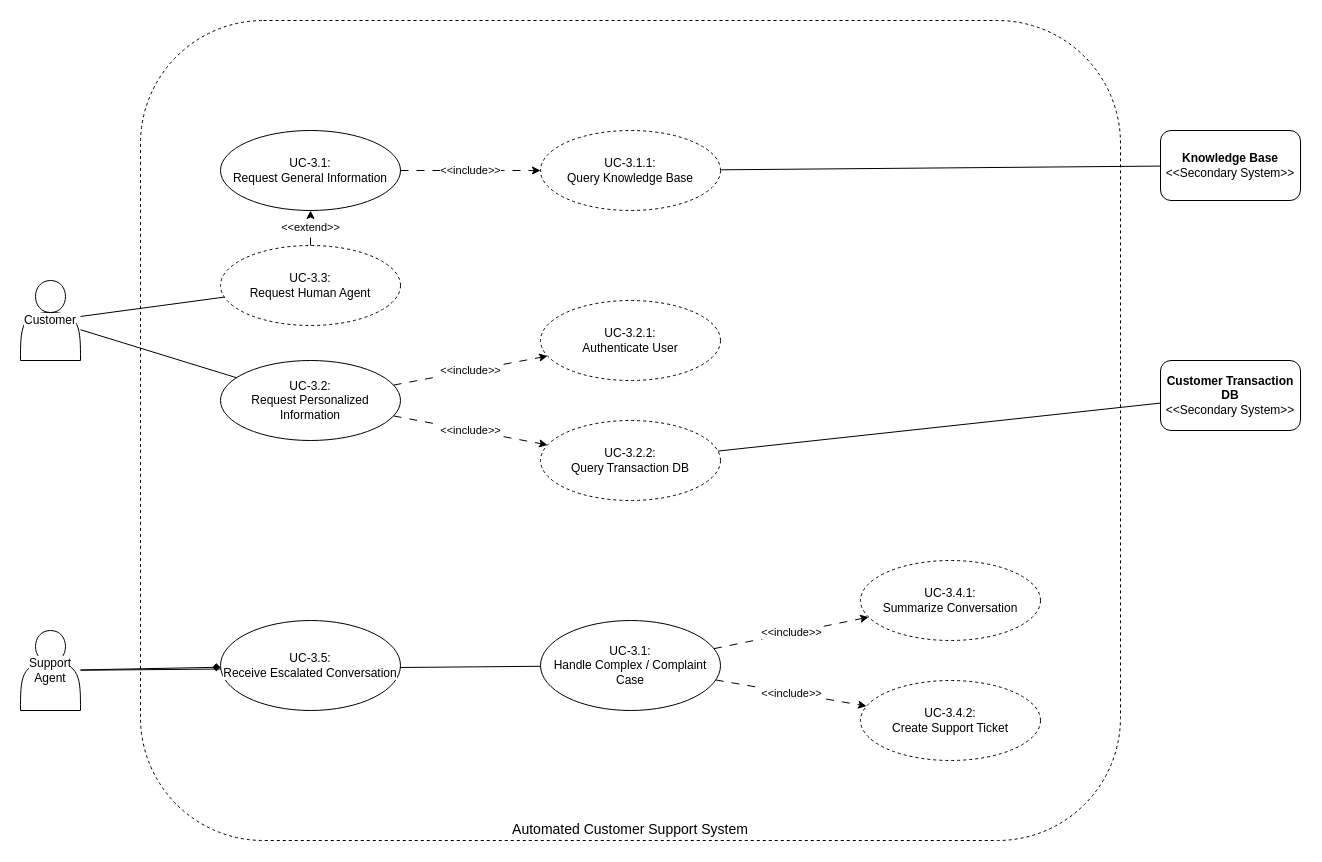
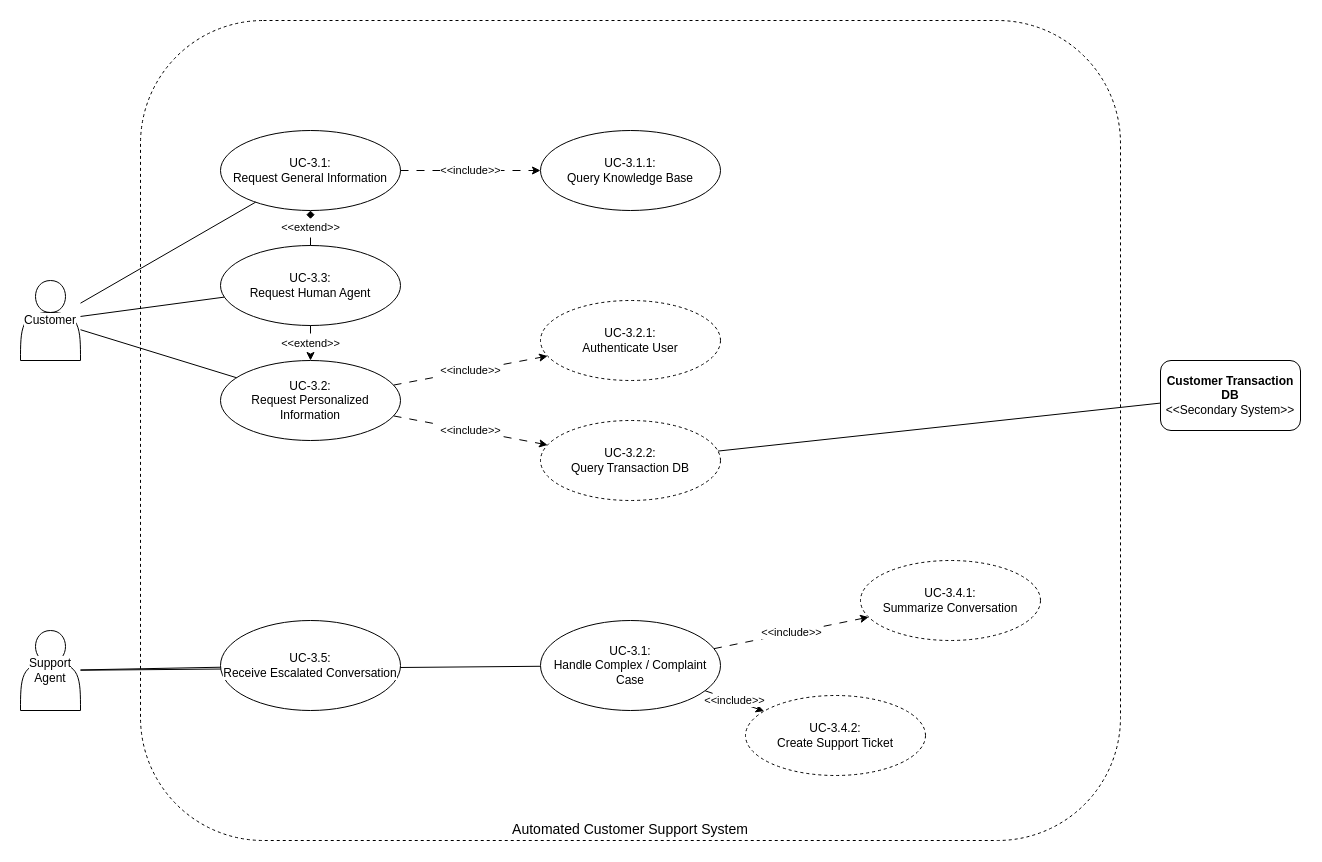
(1231, 166) -> none
(940, 168) -> none
(631, 171) -> (631, 171)
(311, 218) -> (311, 219)
none -> (168, 253)
(311, 286) -> (311, 286)
none -> (311, 340)
(212, 667) -> (215, 667)
(951, 721) -> (836, 736)
